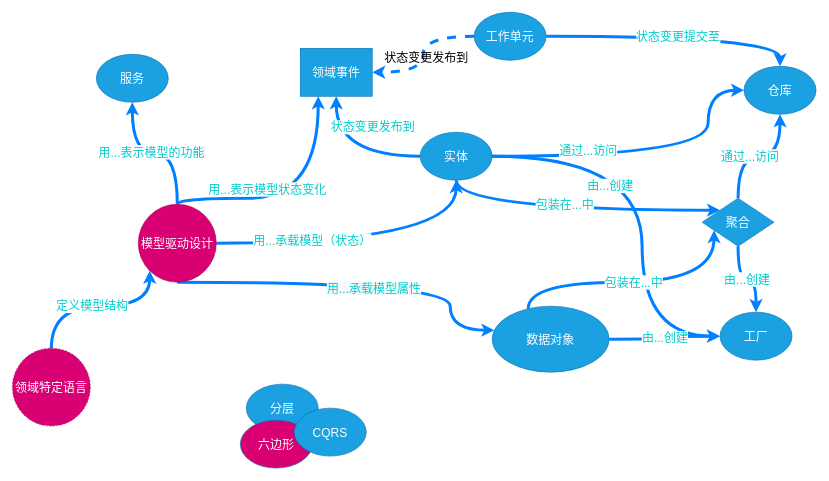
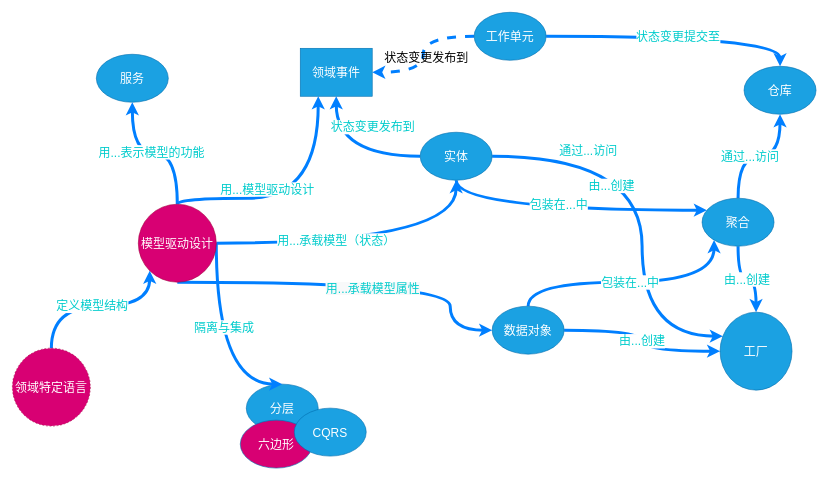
(688, 140) -> none
(268, 189) -> (268, 189)
(738, 222) -> (738, 222)
(312, 240) -> (336, 240)
none -> (224, 326)
(756, 336) -> (756, 351)
(551, 339) -> (528, 330)
